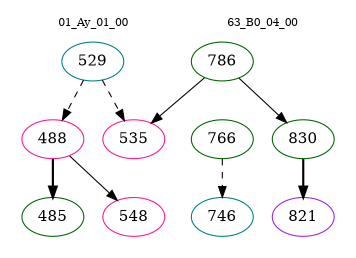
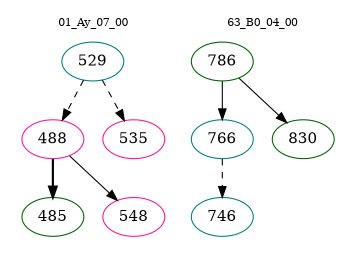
(93, 23) -> (93, 23)
(190, 90) -> (222, 95)
(222, 139) -> (222, 139)
(303, 217) -> none
